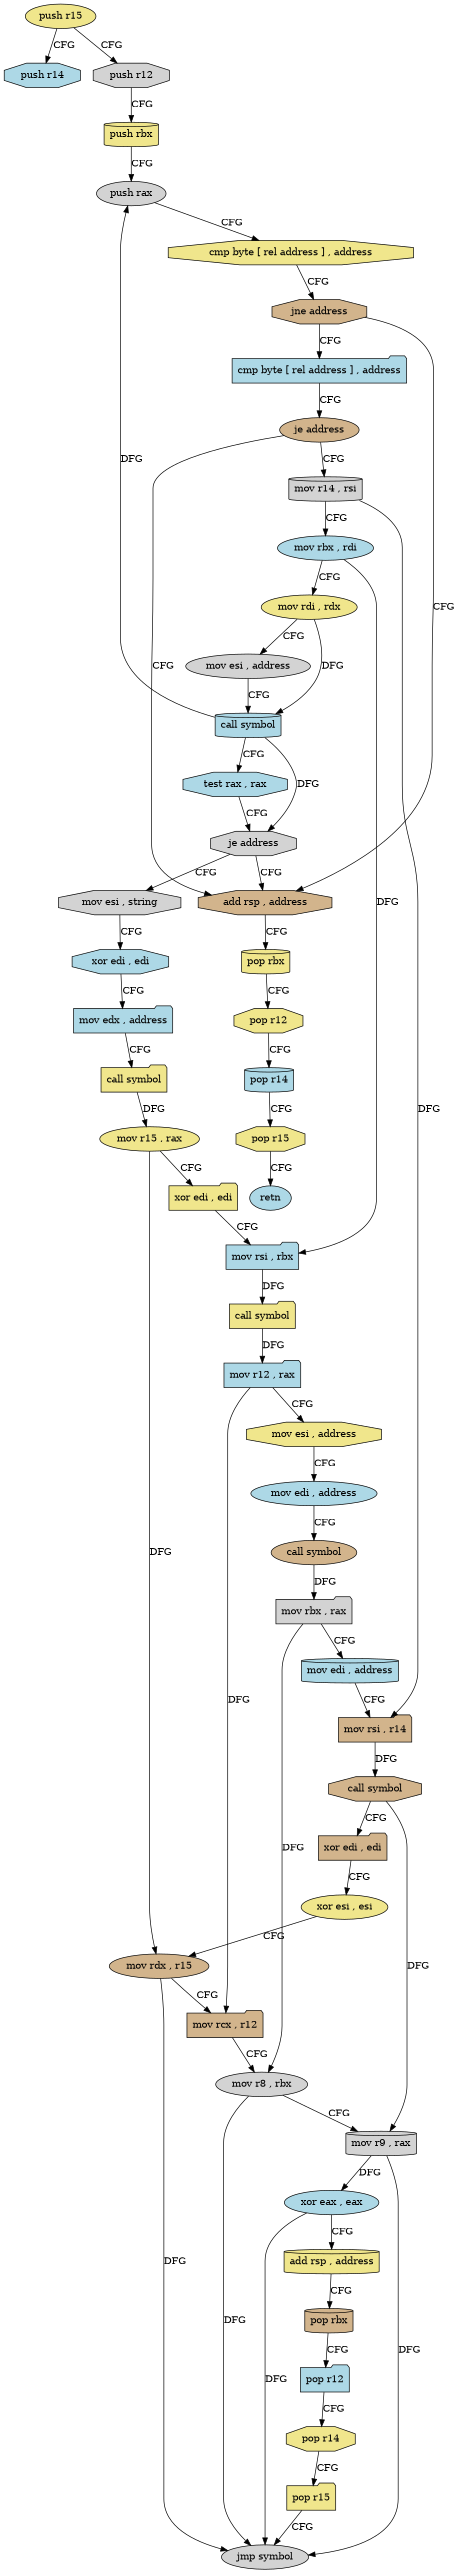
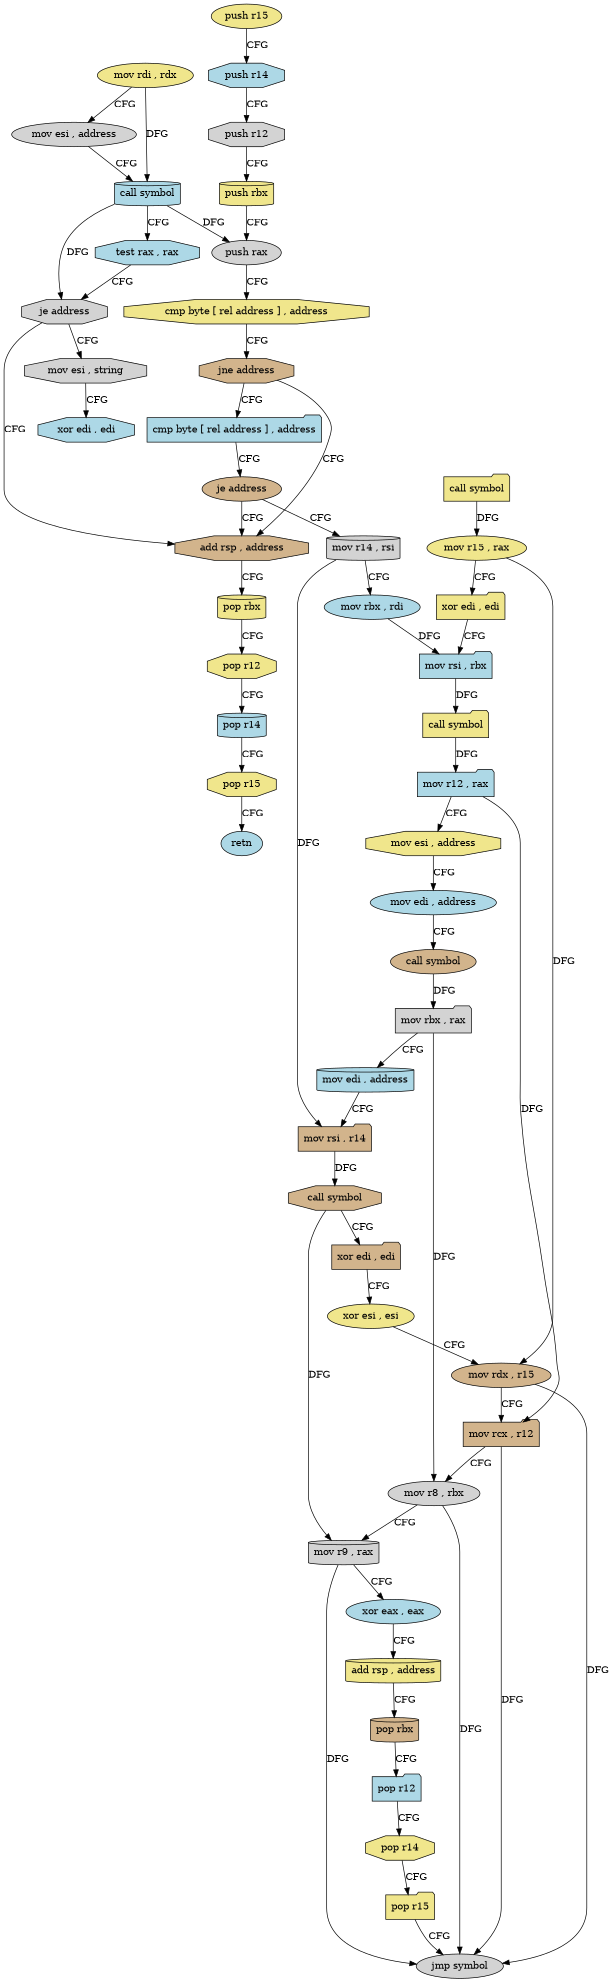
(93, 43) -> (247, 102)
(318, 574) -> none
(123, 1021) -> none
(370, 2173) -> (382, 1582)
(265, 2366) -> (501, 1702)
